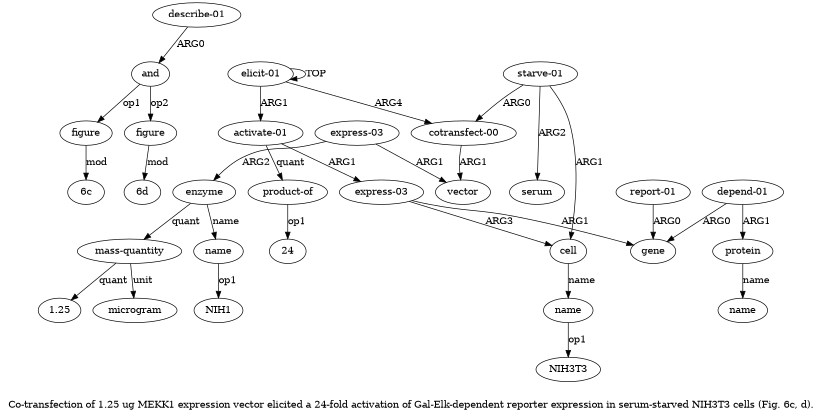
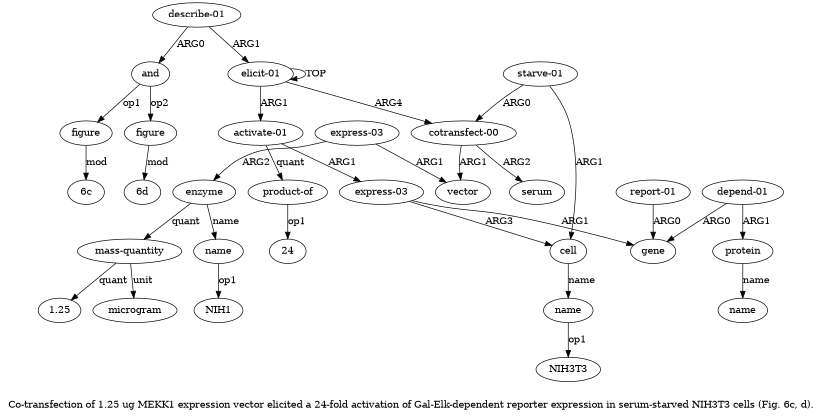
none -> (226, 42)
(539, 130) -> (496, 162)
